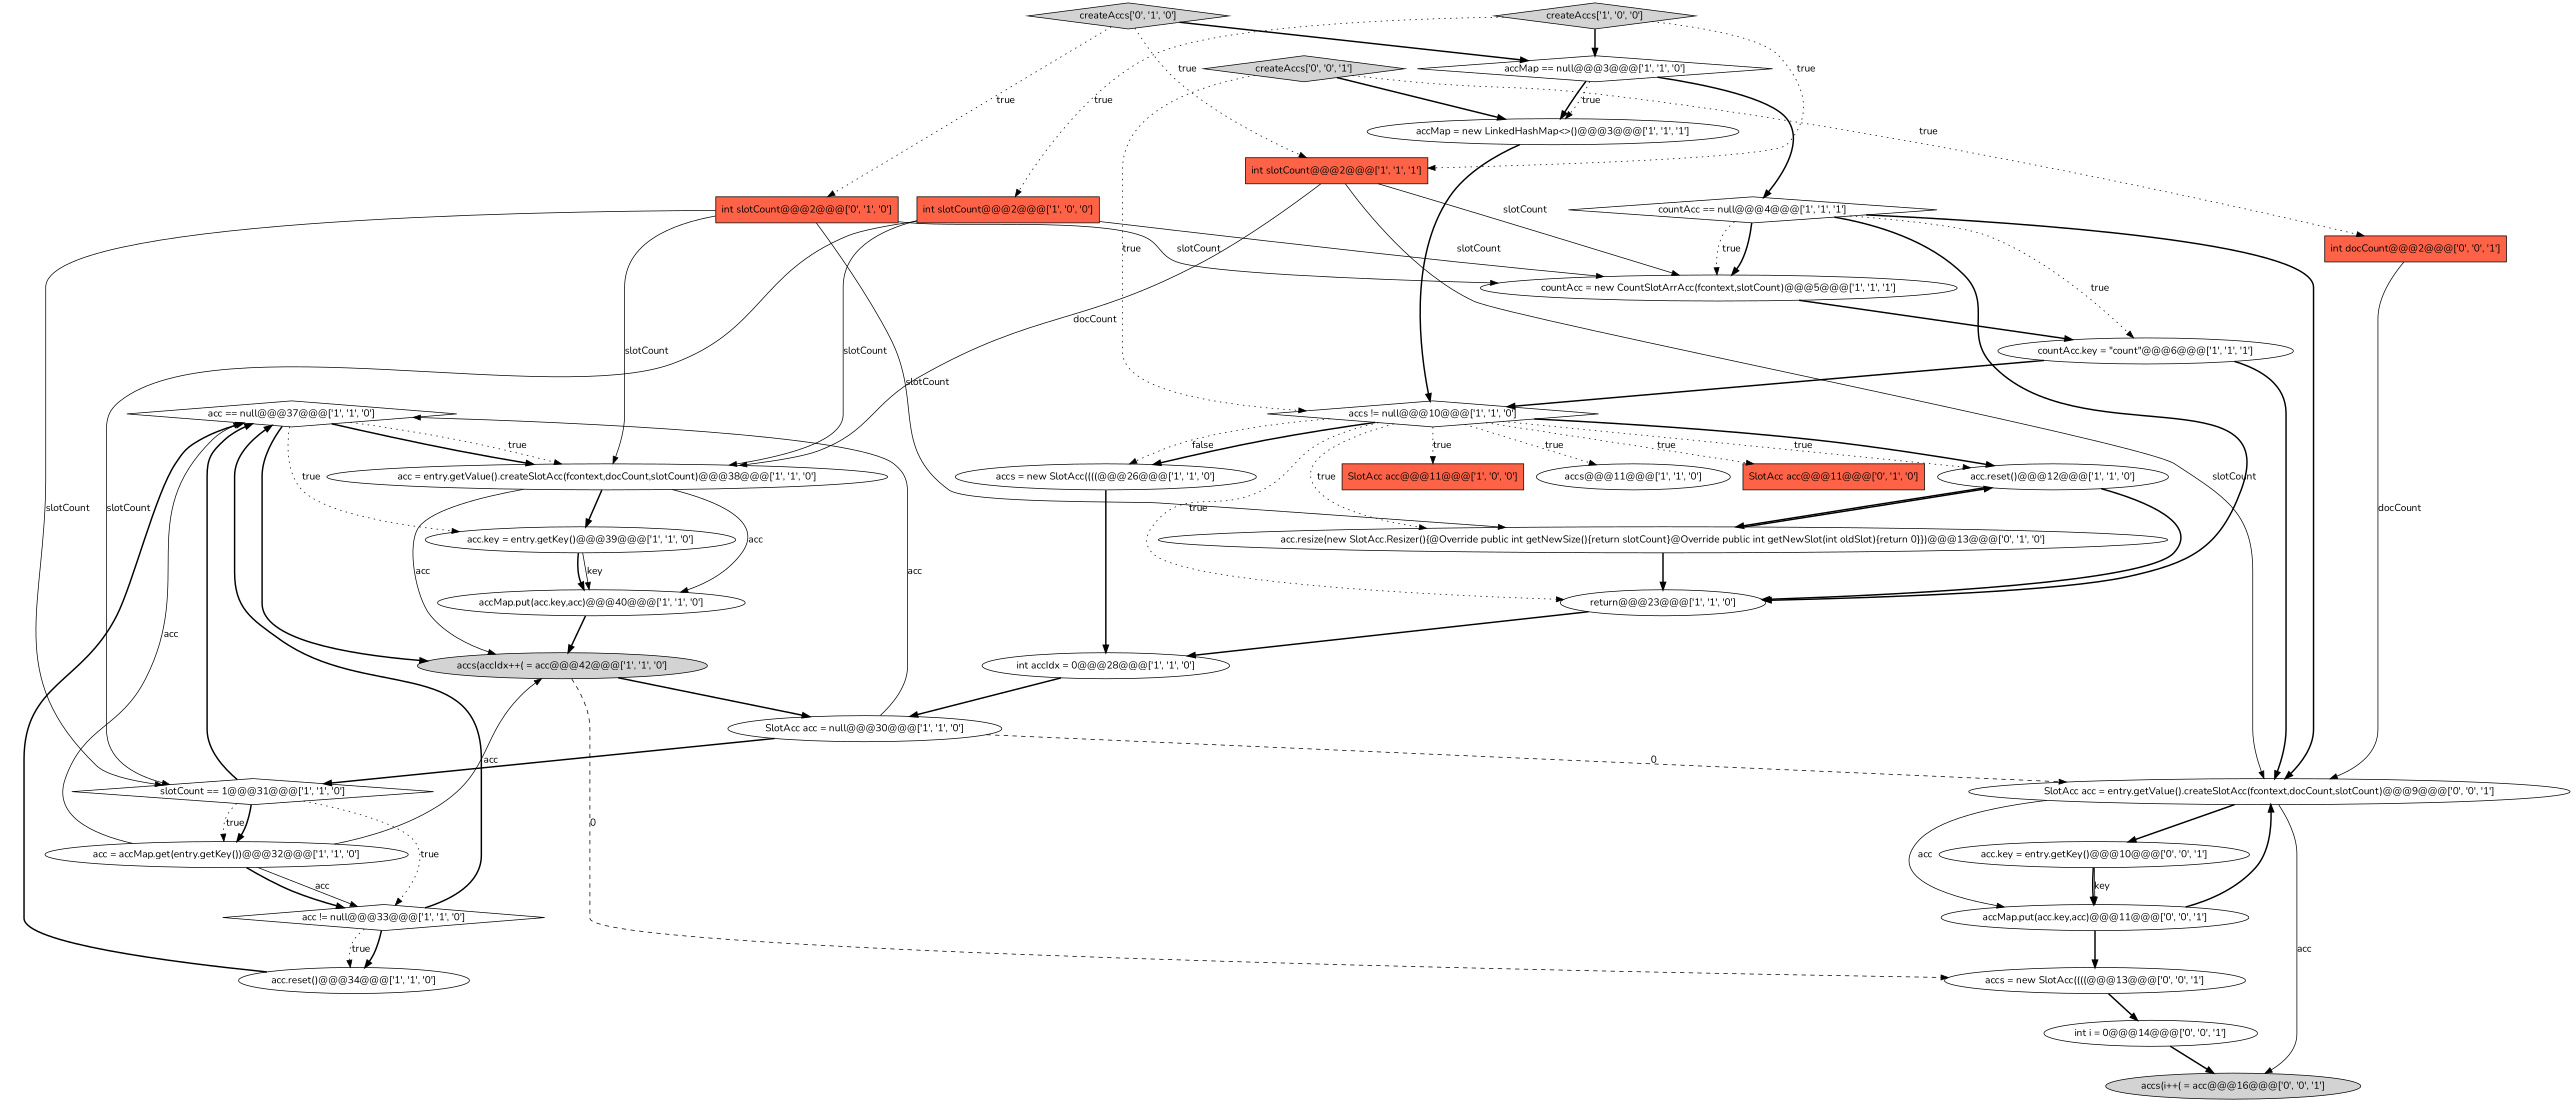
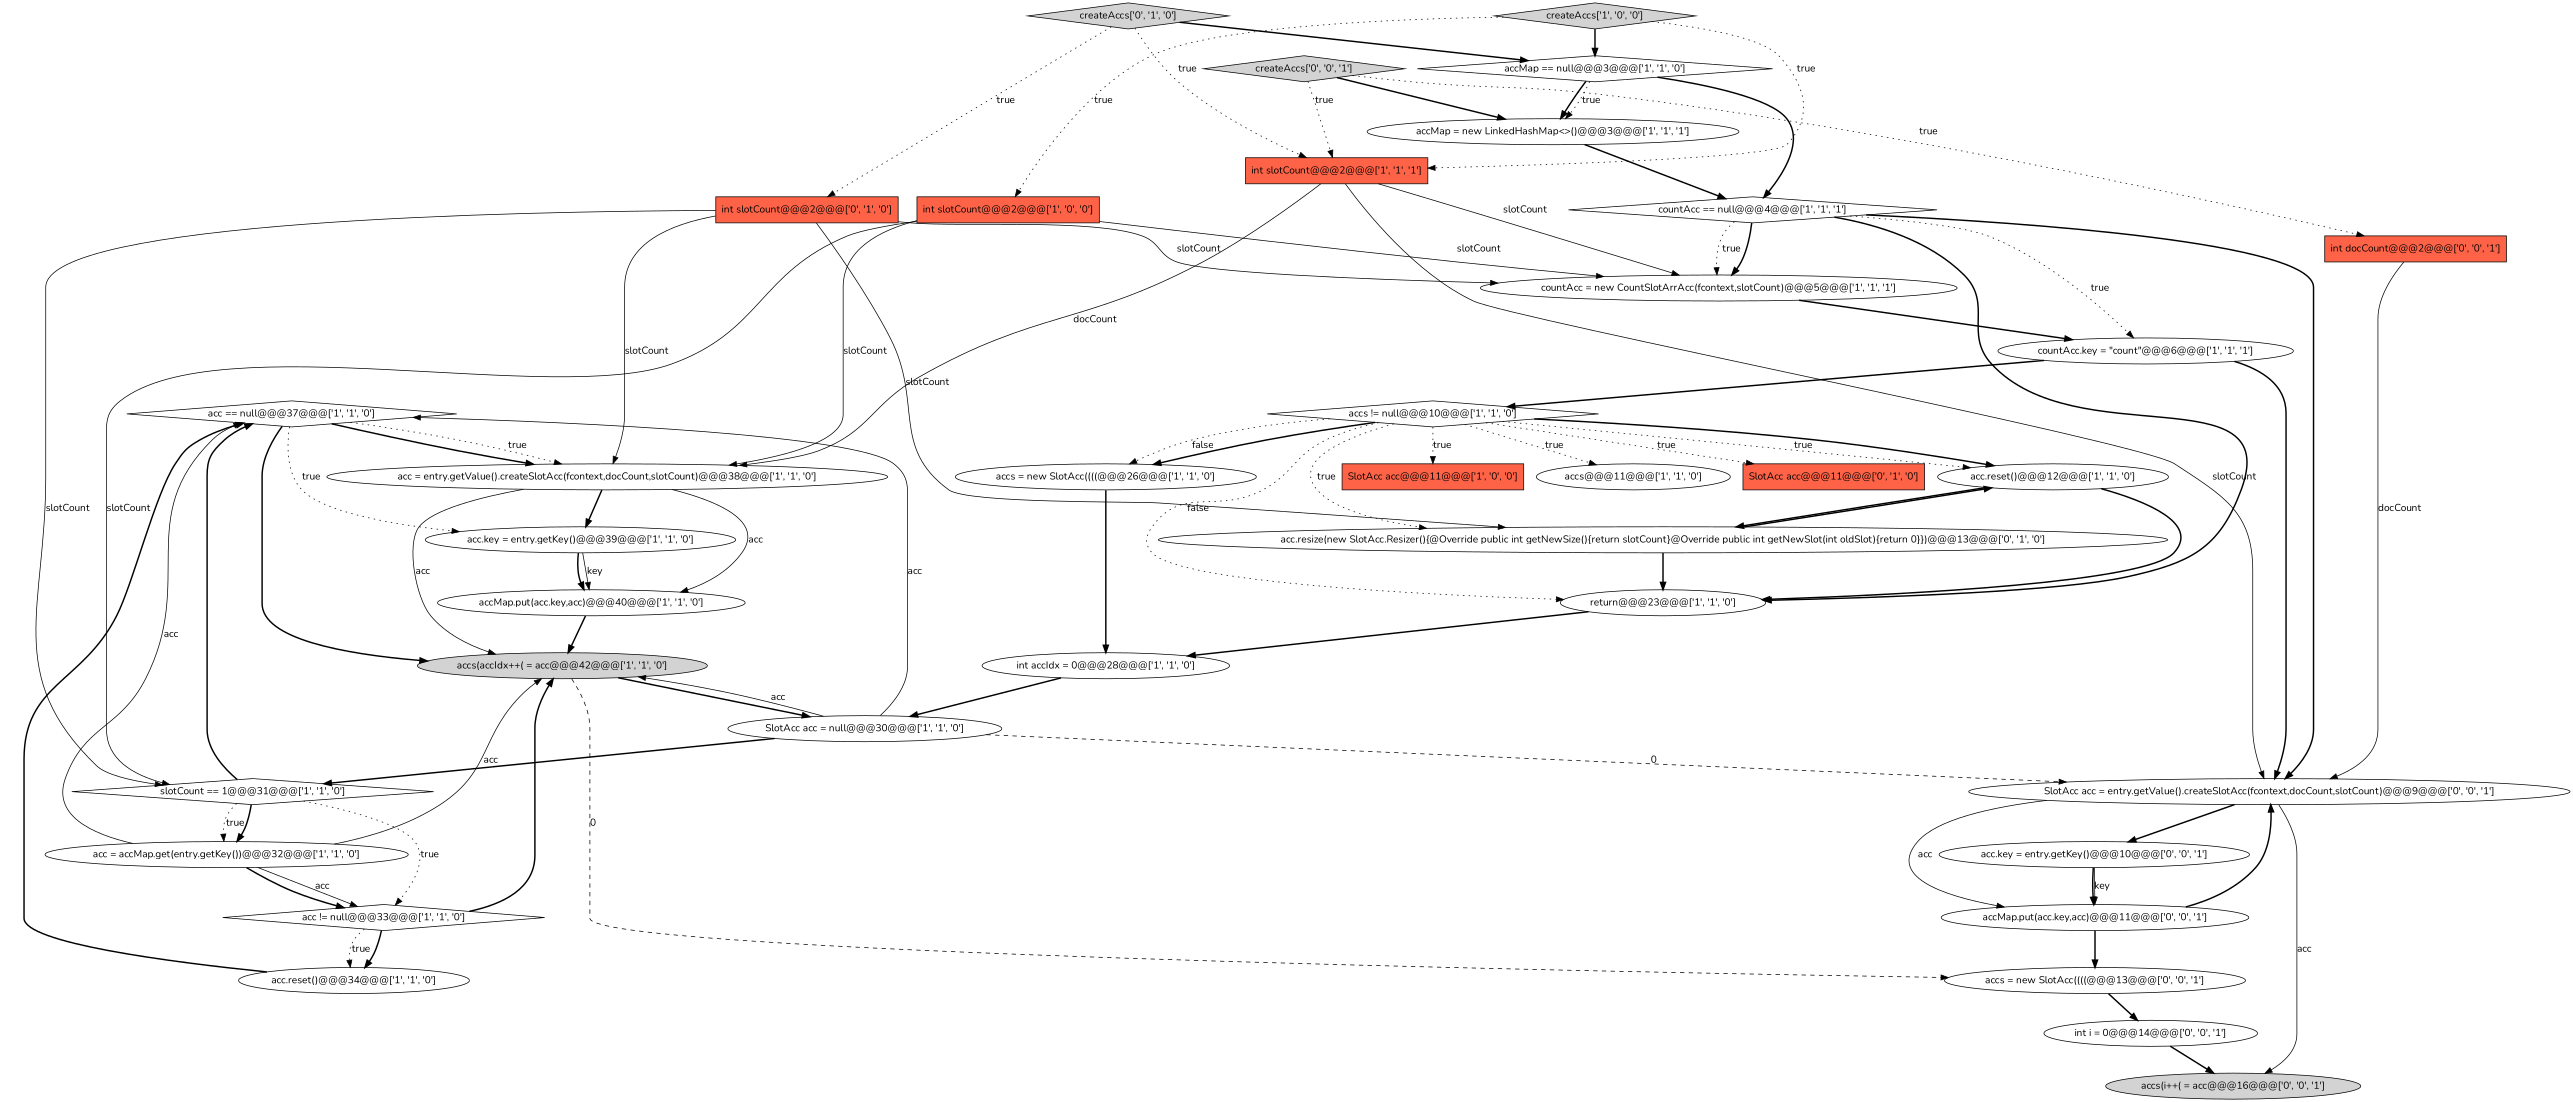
(1427, 249) -> (1652, 170)
(1122, 271) -> (1319, 116)
(1198, 508) -> (1198, 508)
(369, 674) -> (535, 816)
none -> (735, 694)
